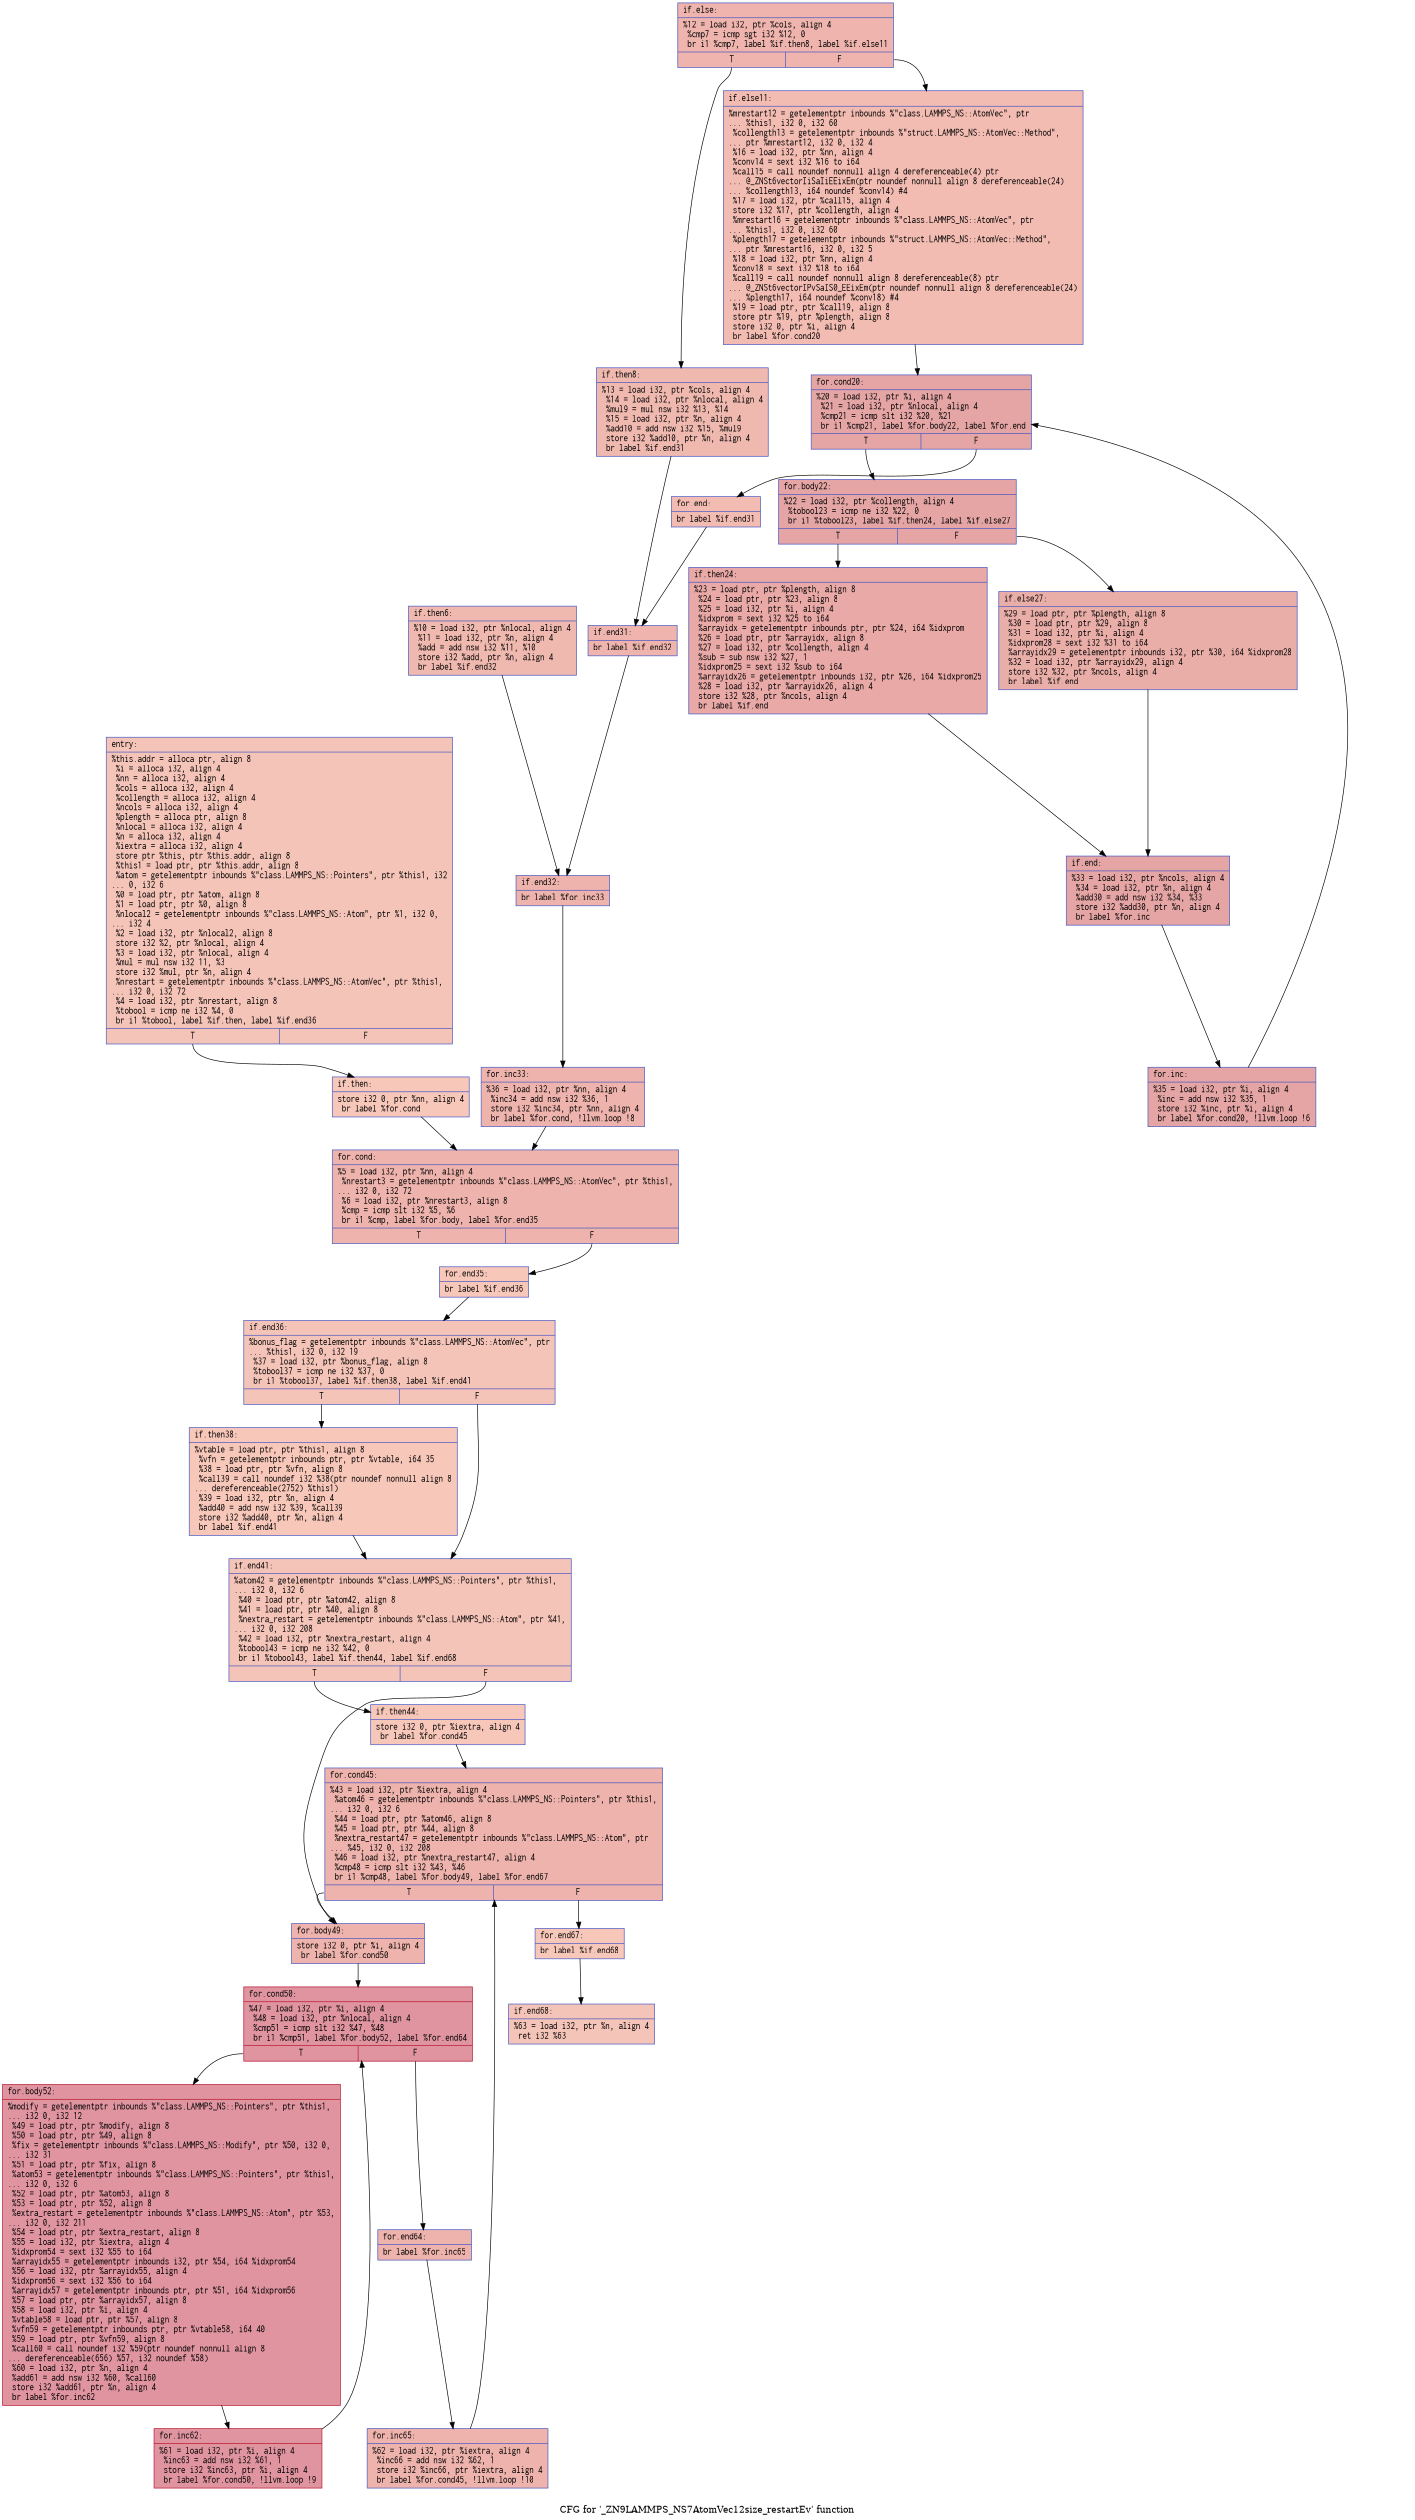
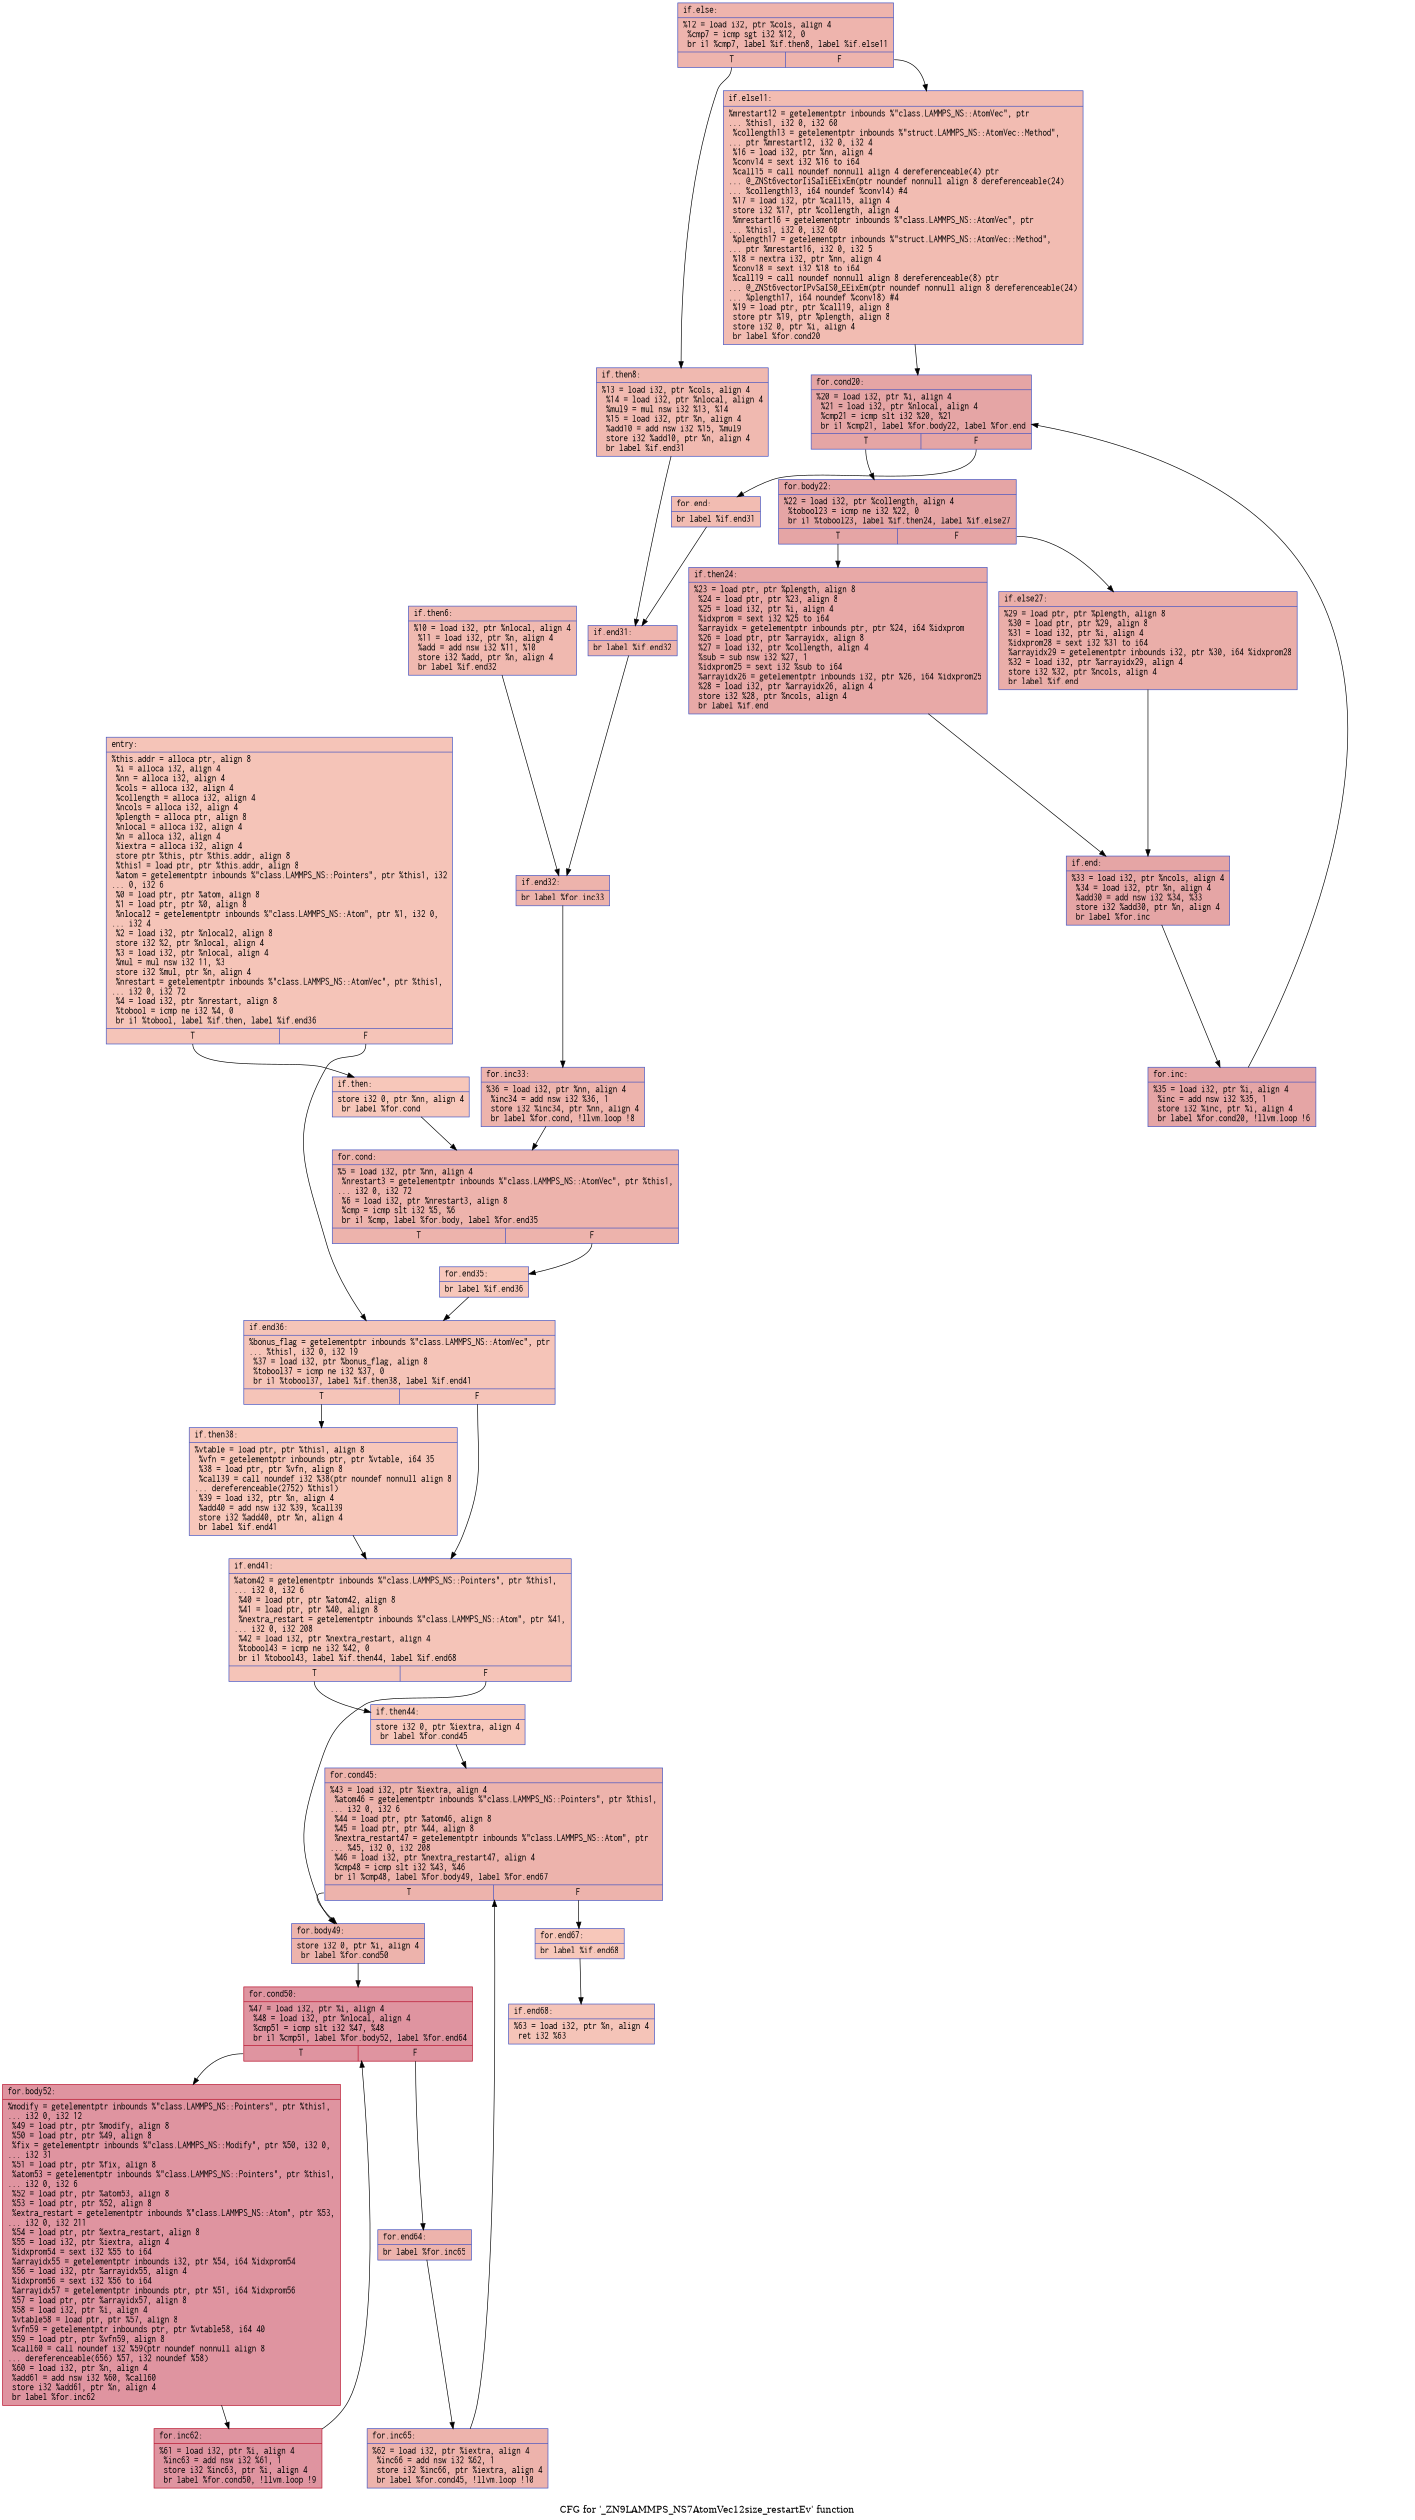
(801, 259) -> (805, 259)
none -> (306, 1170)
